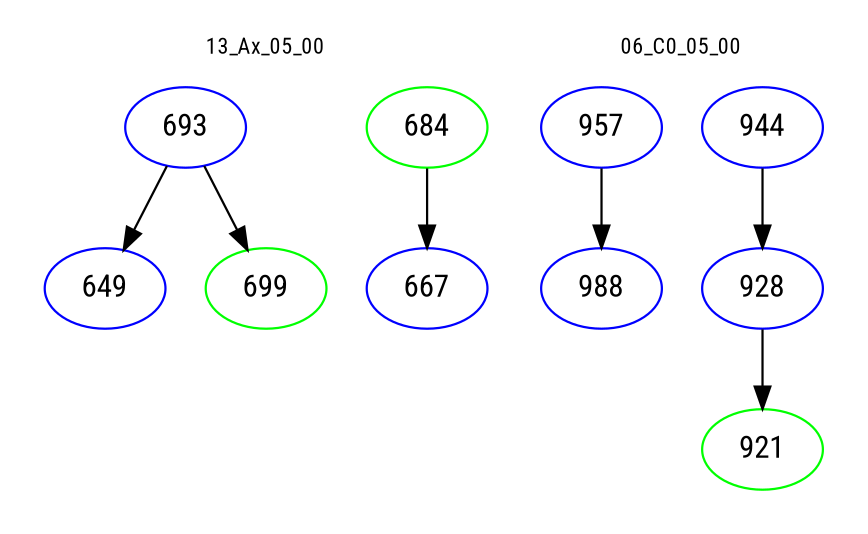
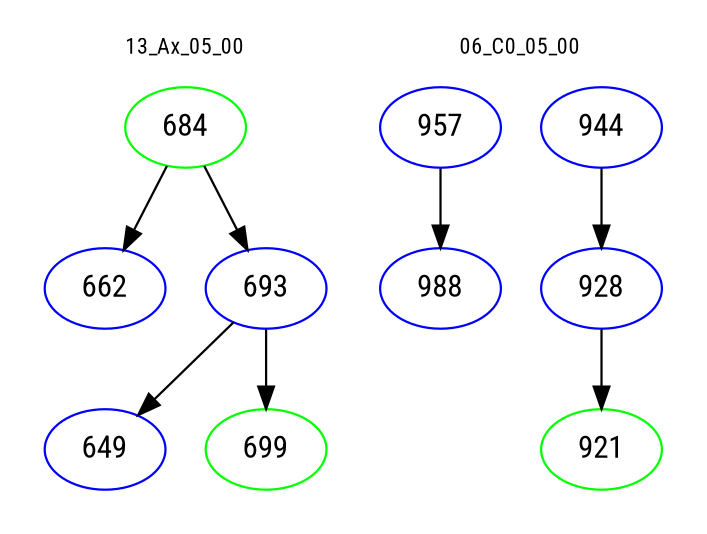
none -> (221, 198)
(427, 288) -> (105, 288)
